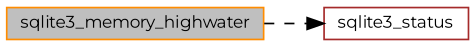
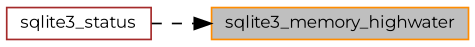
(286, 24) -> (173, 24)
